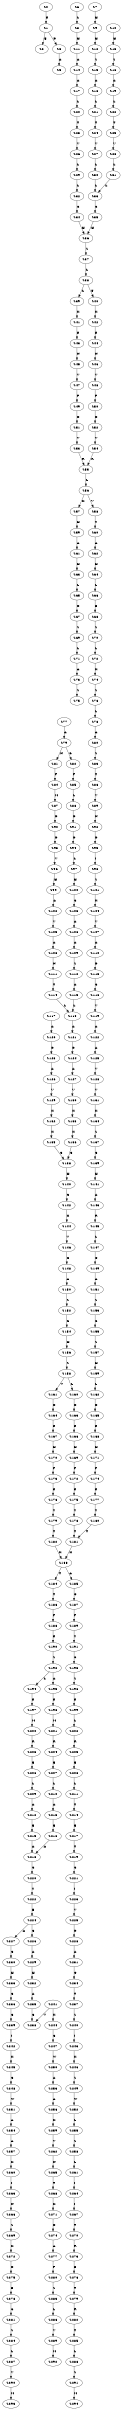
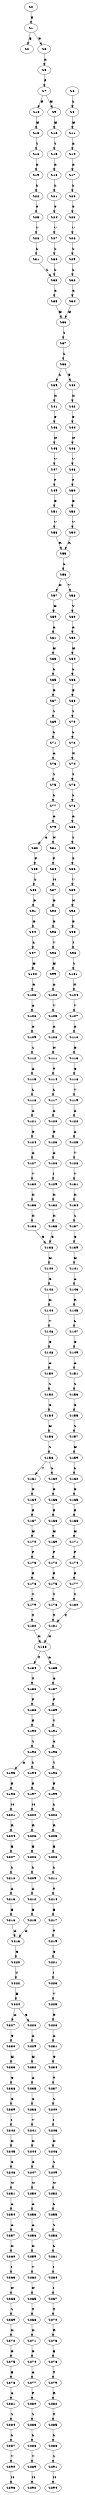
none -> (44, 79)
none -> (41, 100)
none -> (53, 794)
(62, 1005) -> (53, 1089)
(53, 1090) -> (54, 1174)
(43, 2014) -> (32, 2119)
